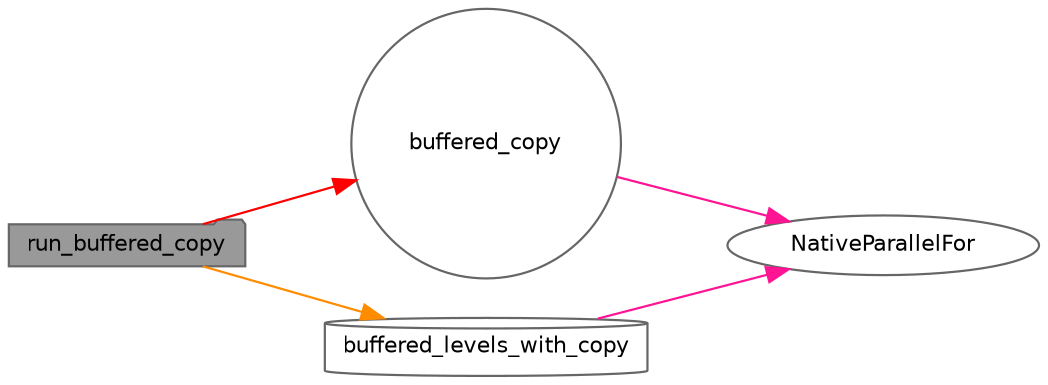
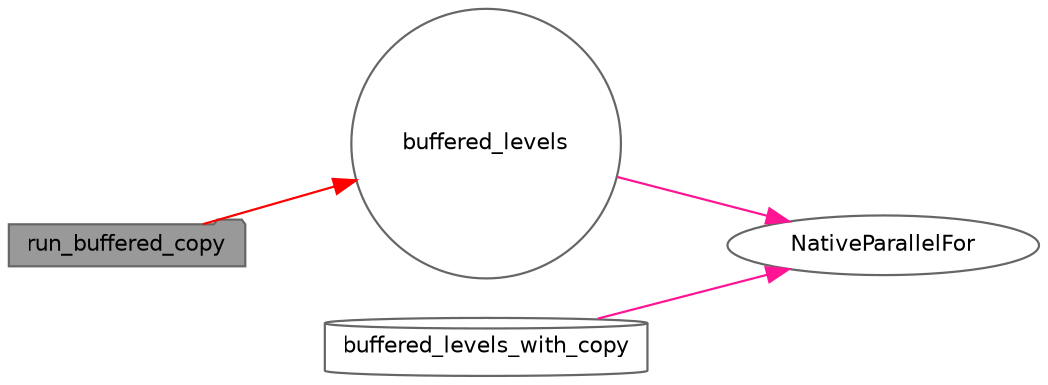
(486, 144) -> (486, 144)
(282, 289) -> none
